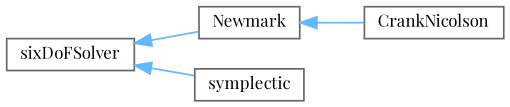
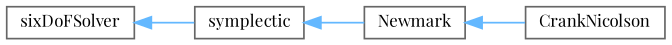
(175, 36) -> (343, 23)
